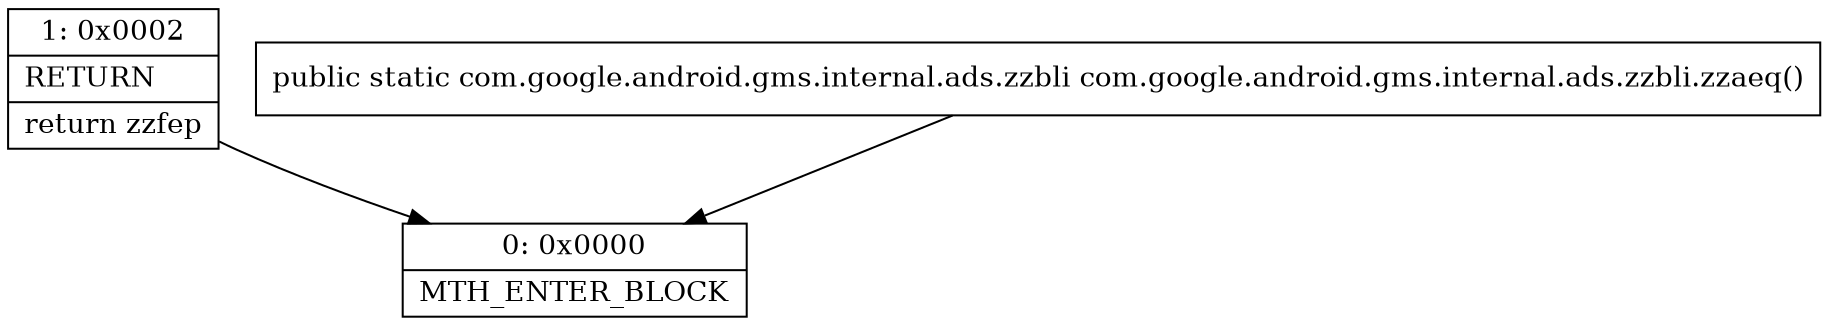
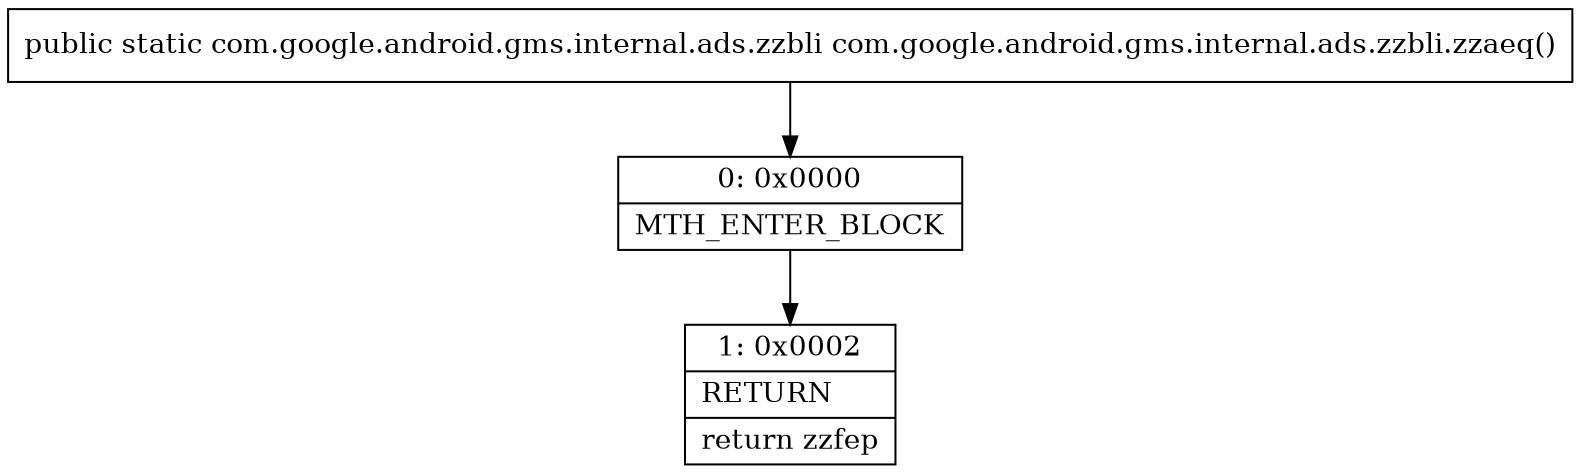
(314, 182) -> (790, 277)
